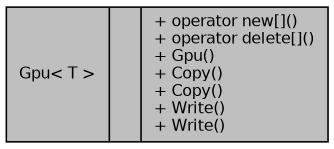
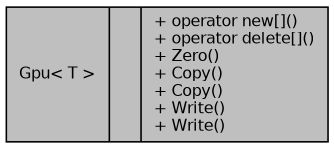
(185, 56) -> (187, 56)
